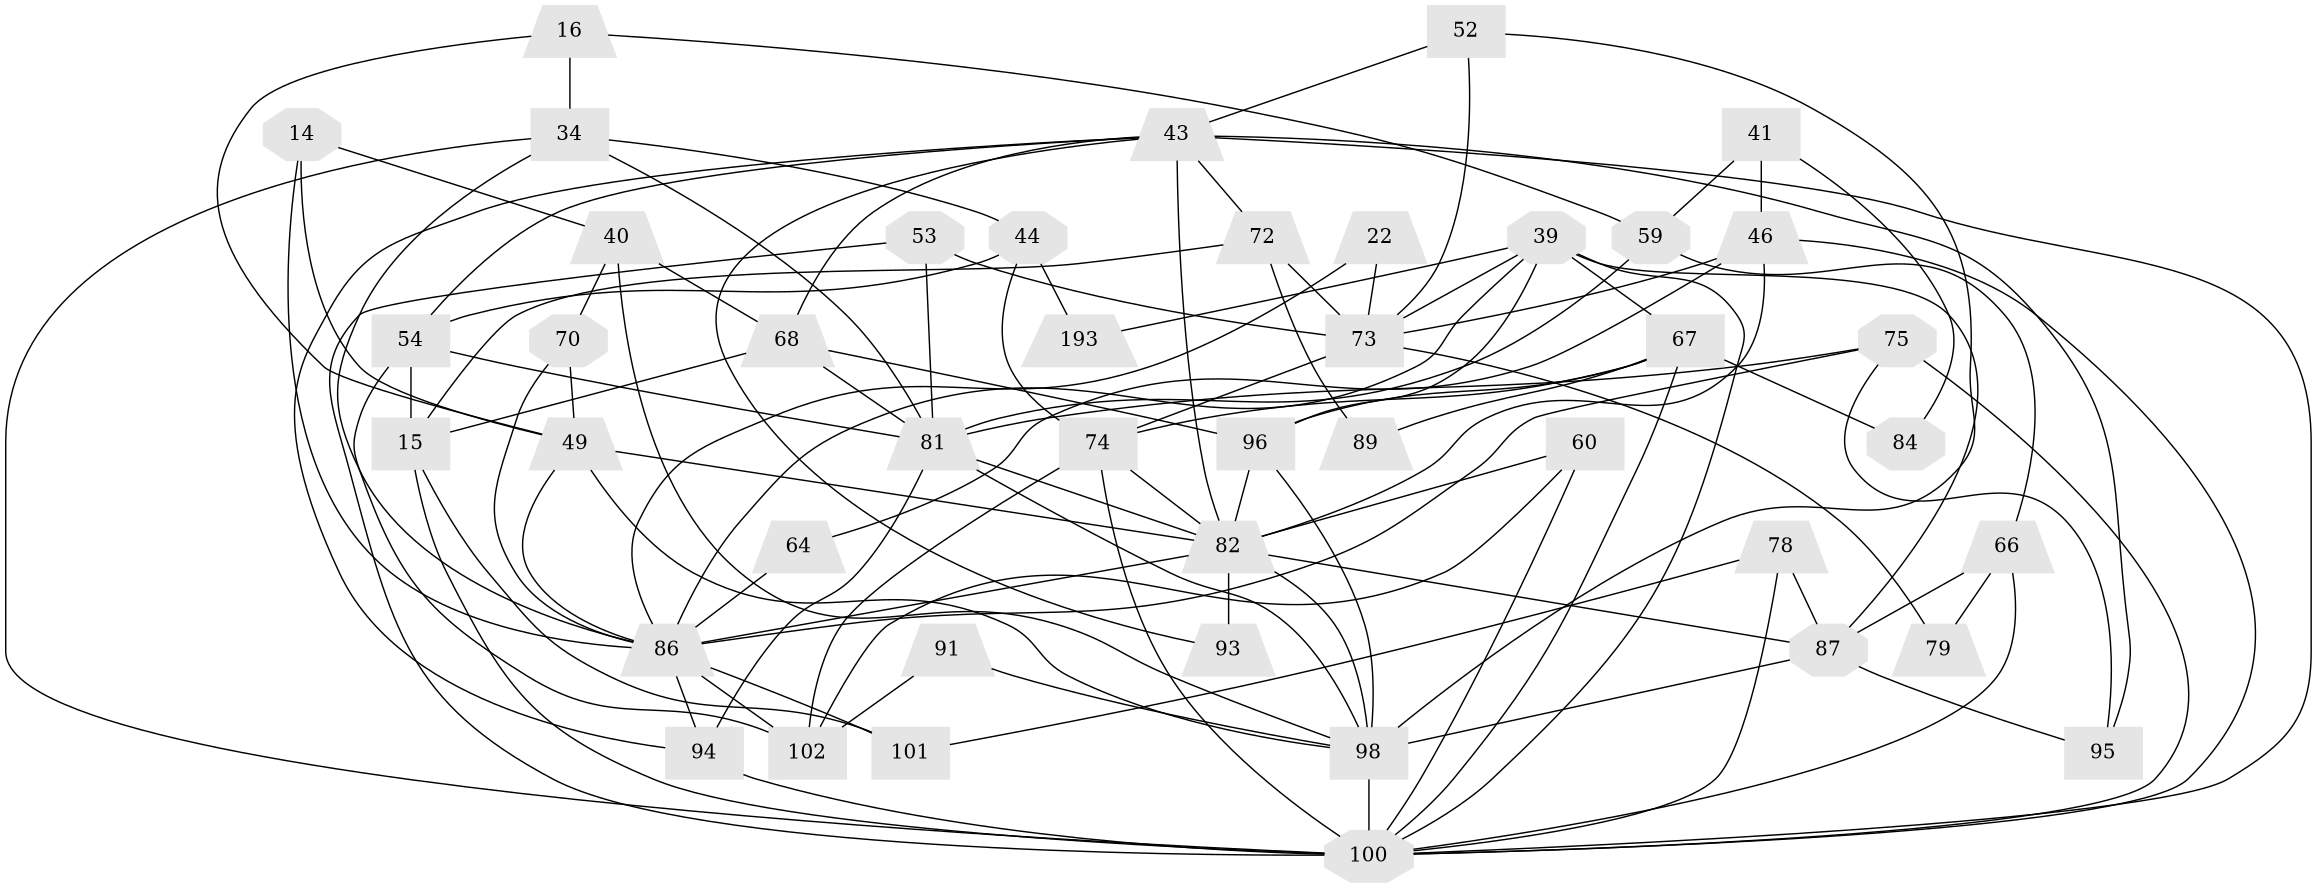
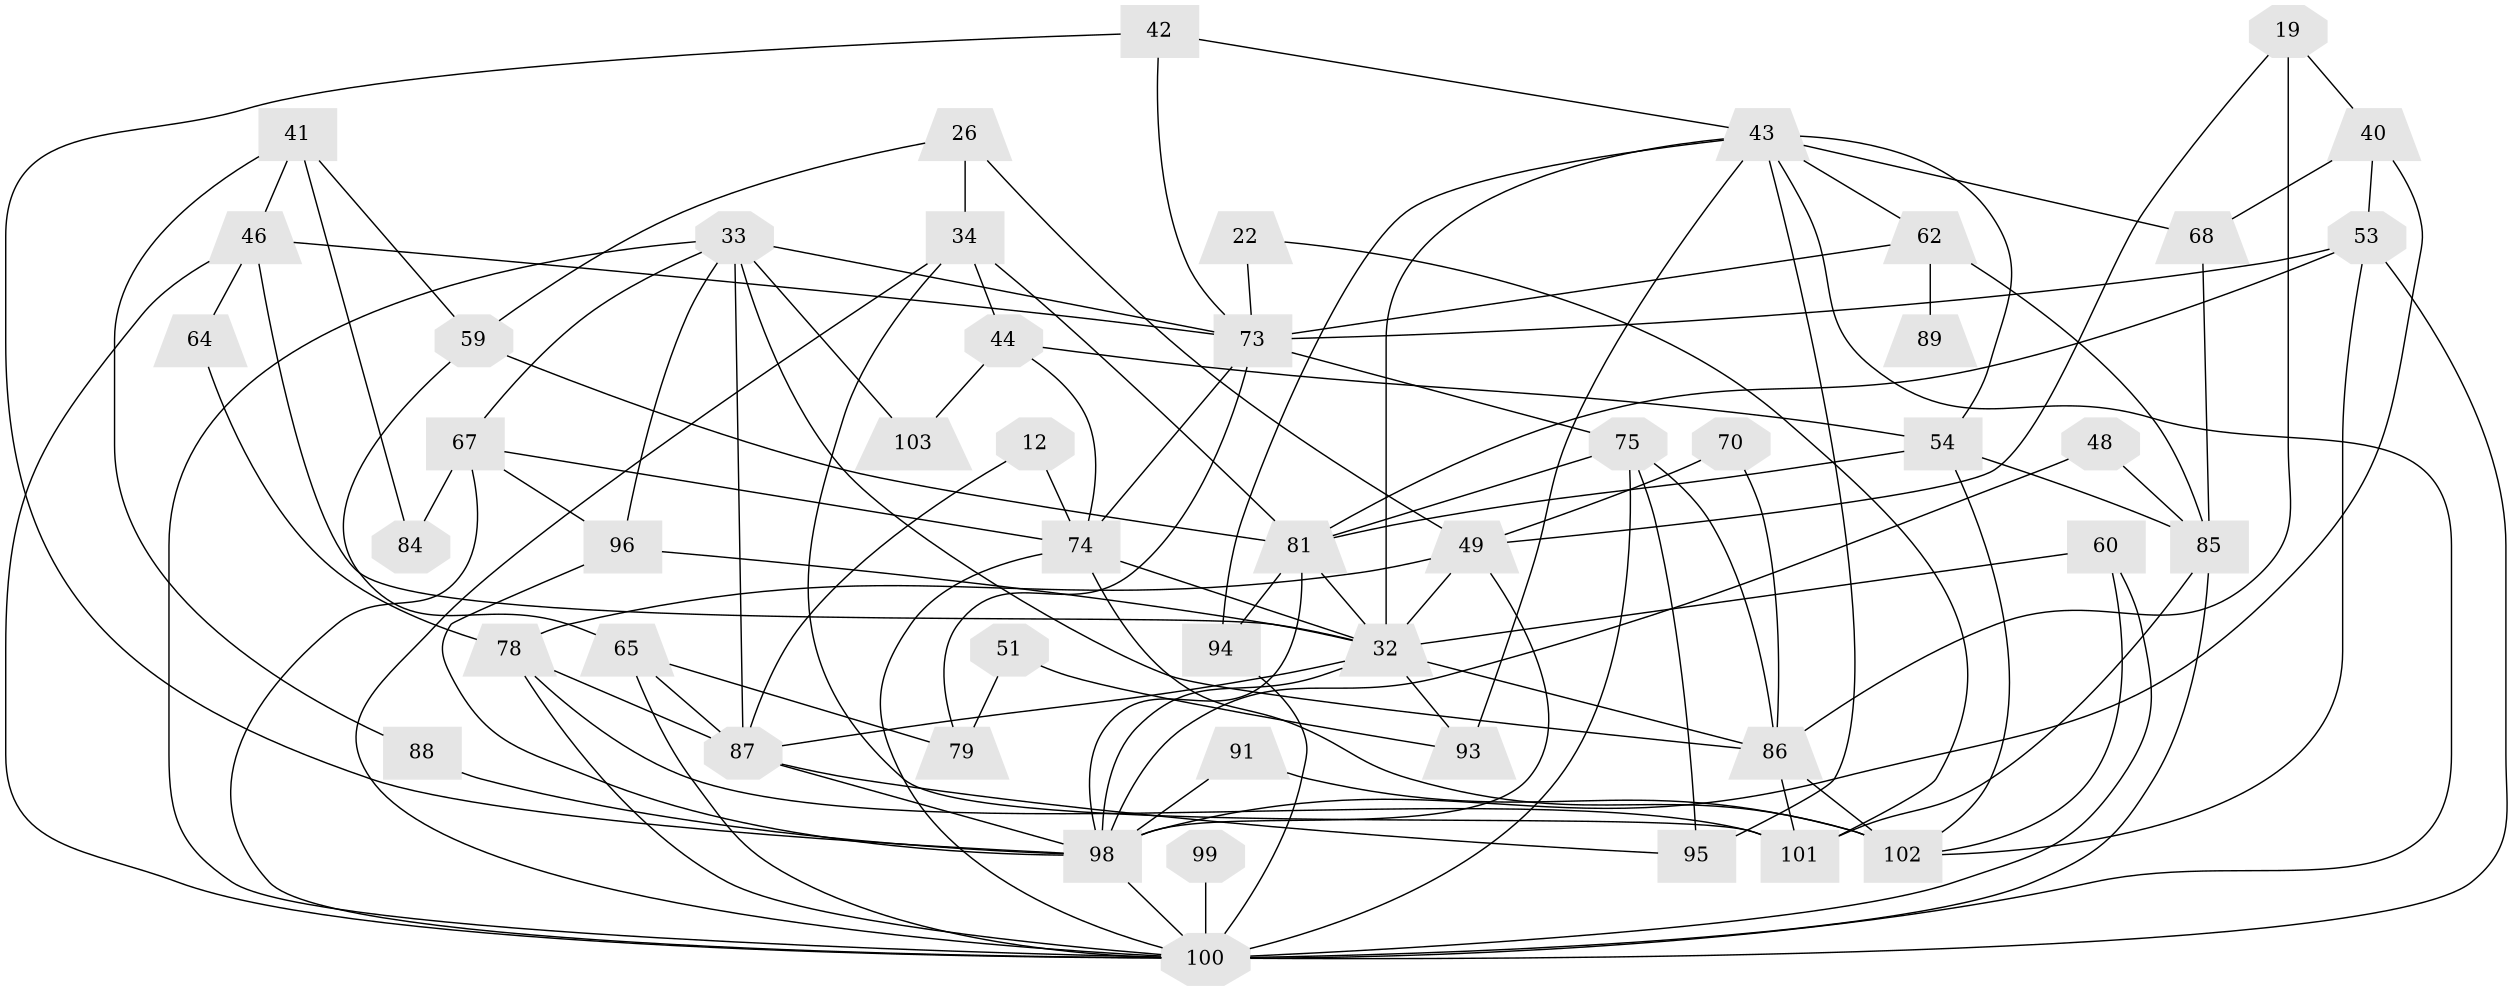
(570, 32) -> (965, 135)
(1466, 32) -> (1160, 32)
(302, 135) -> (2288, 32)
(1263, 238) -> (1930, 238)
(1546, 238) -> (735, 238)
(593, 289) -> (2371, 186)
(1080, 341) -> (914, 444)
(965, 379) -> none
(886, 389) -> (1766, 406)
none -> (1463, 398)
(870, 399) -> none
(1491, 402) -> none
(411, 444) -> (2209, 547)
none -> (1035, 444)
none -> (2101, 444)
(393, 518) -> (877, 752)
(1229, 547) -> (1386, 650)
(2008, 547) -> (627, 650)
(534, 579) -> (917, 586)
(731, 600) -> (305, 541)
none -> (1010, 650)
(682, 692) -> none
none -> (2332, 702)
none -> (422, 753)
none -> (1206, 856)
